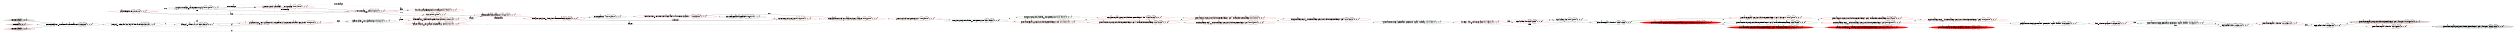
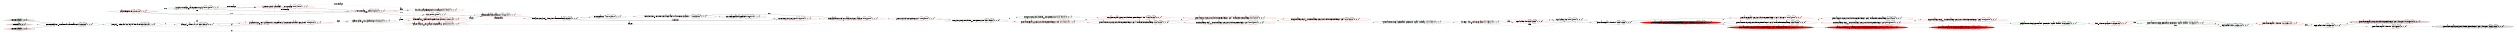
(231, 14) -> (231, 14)
